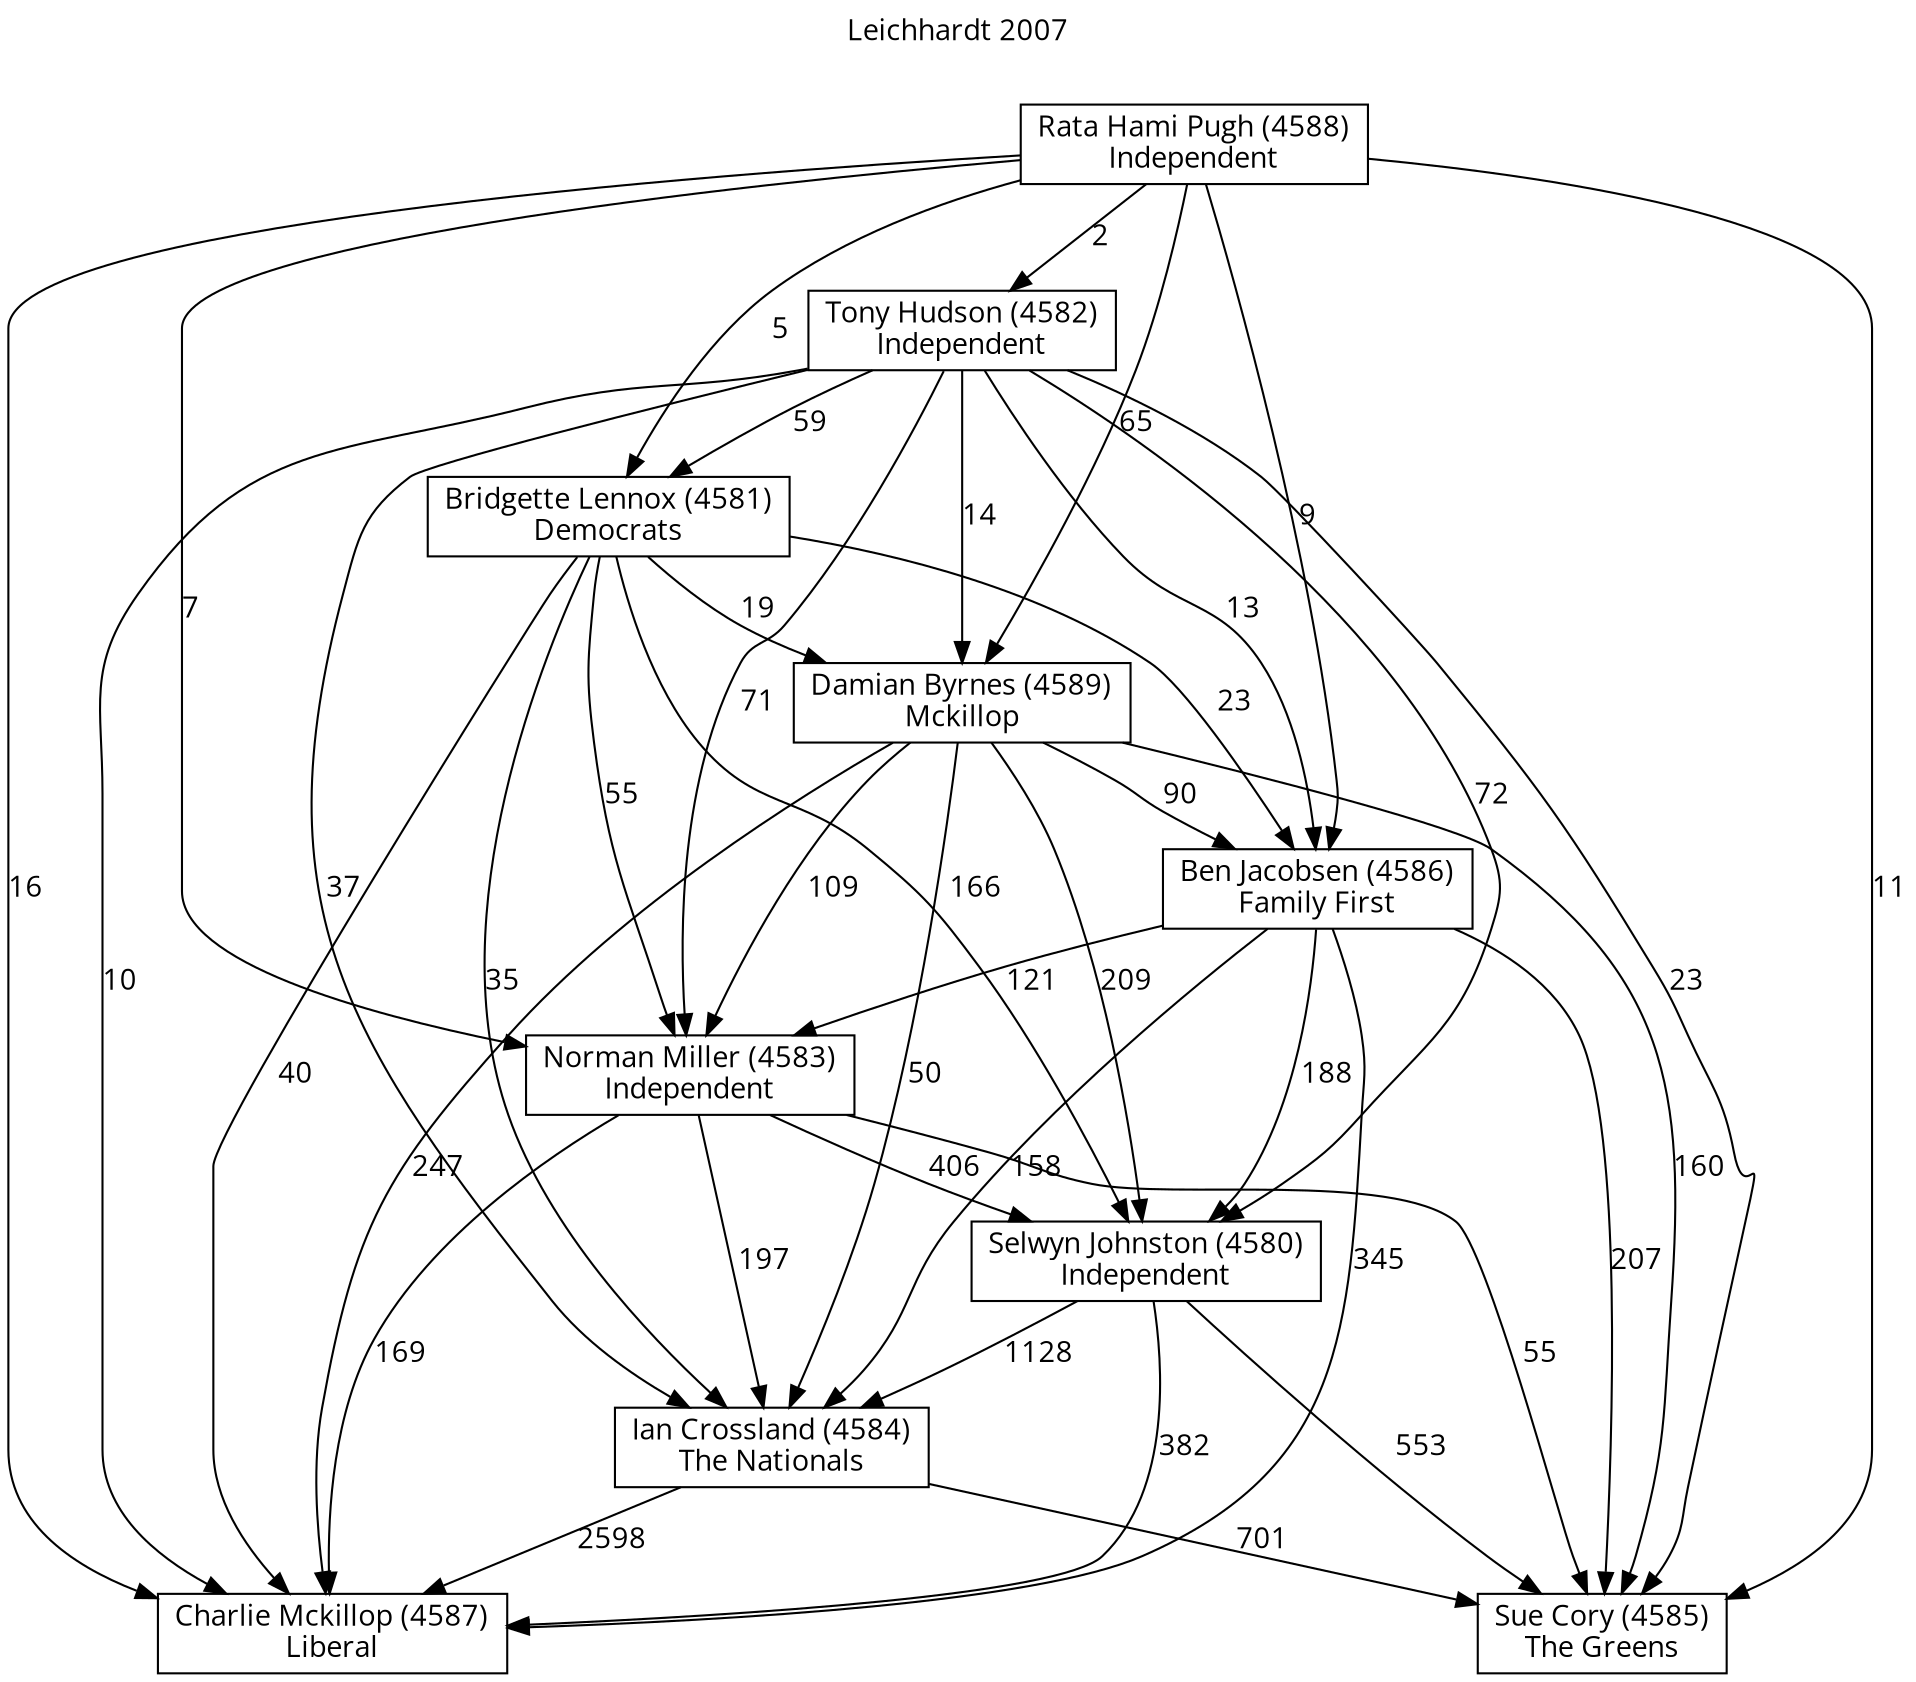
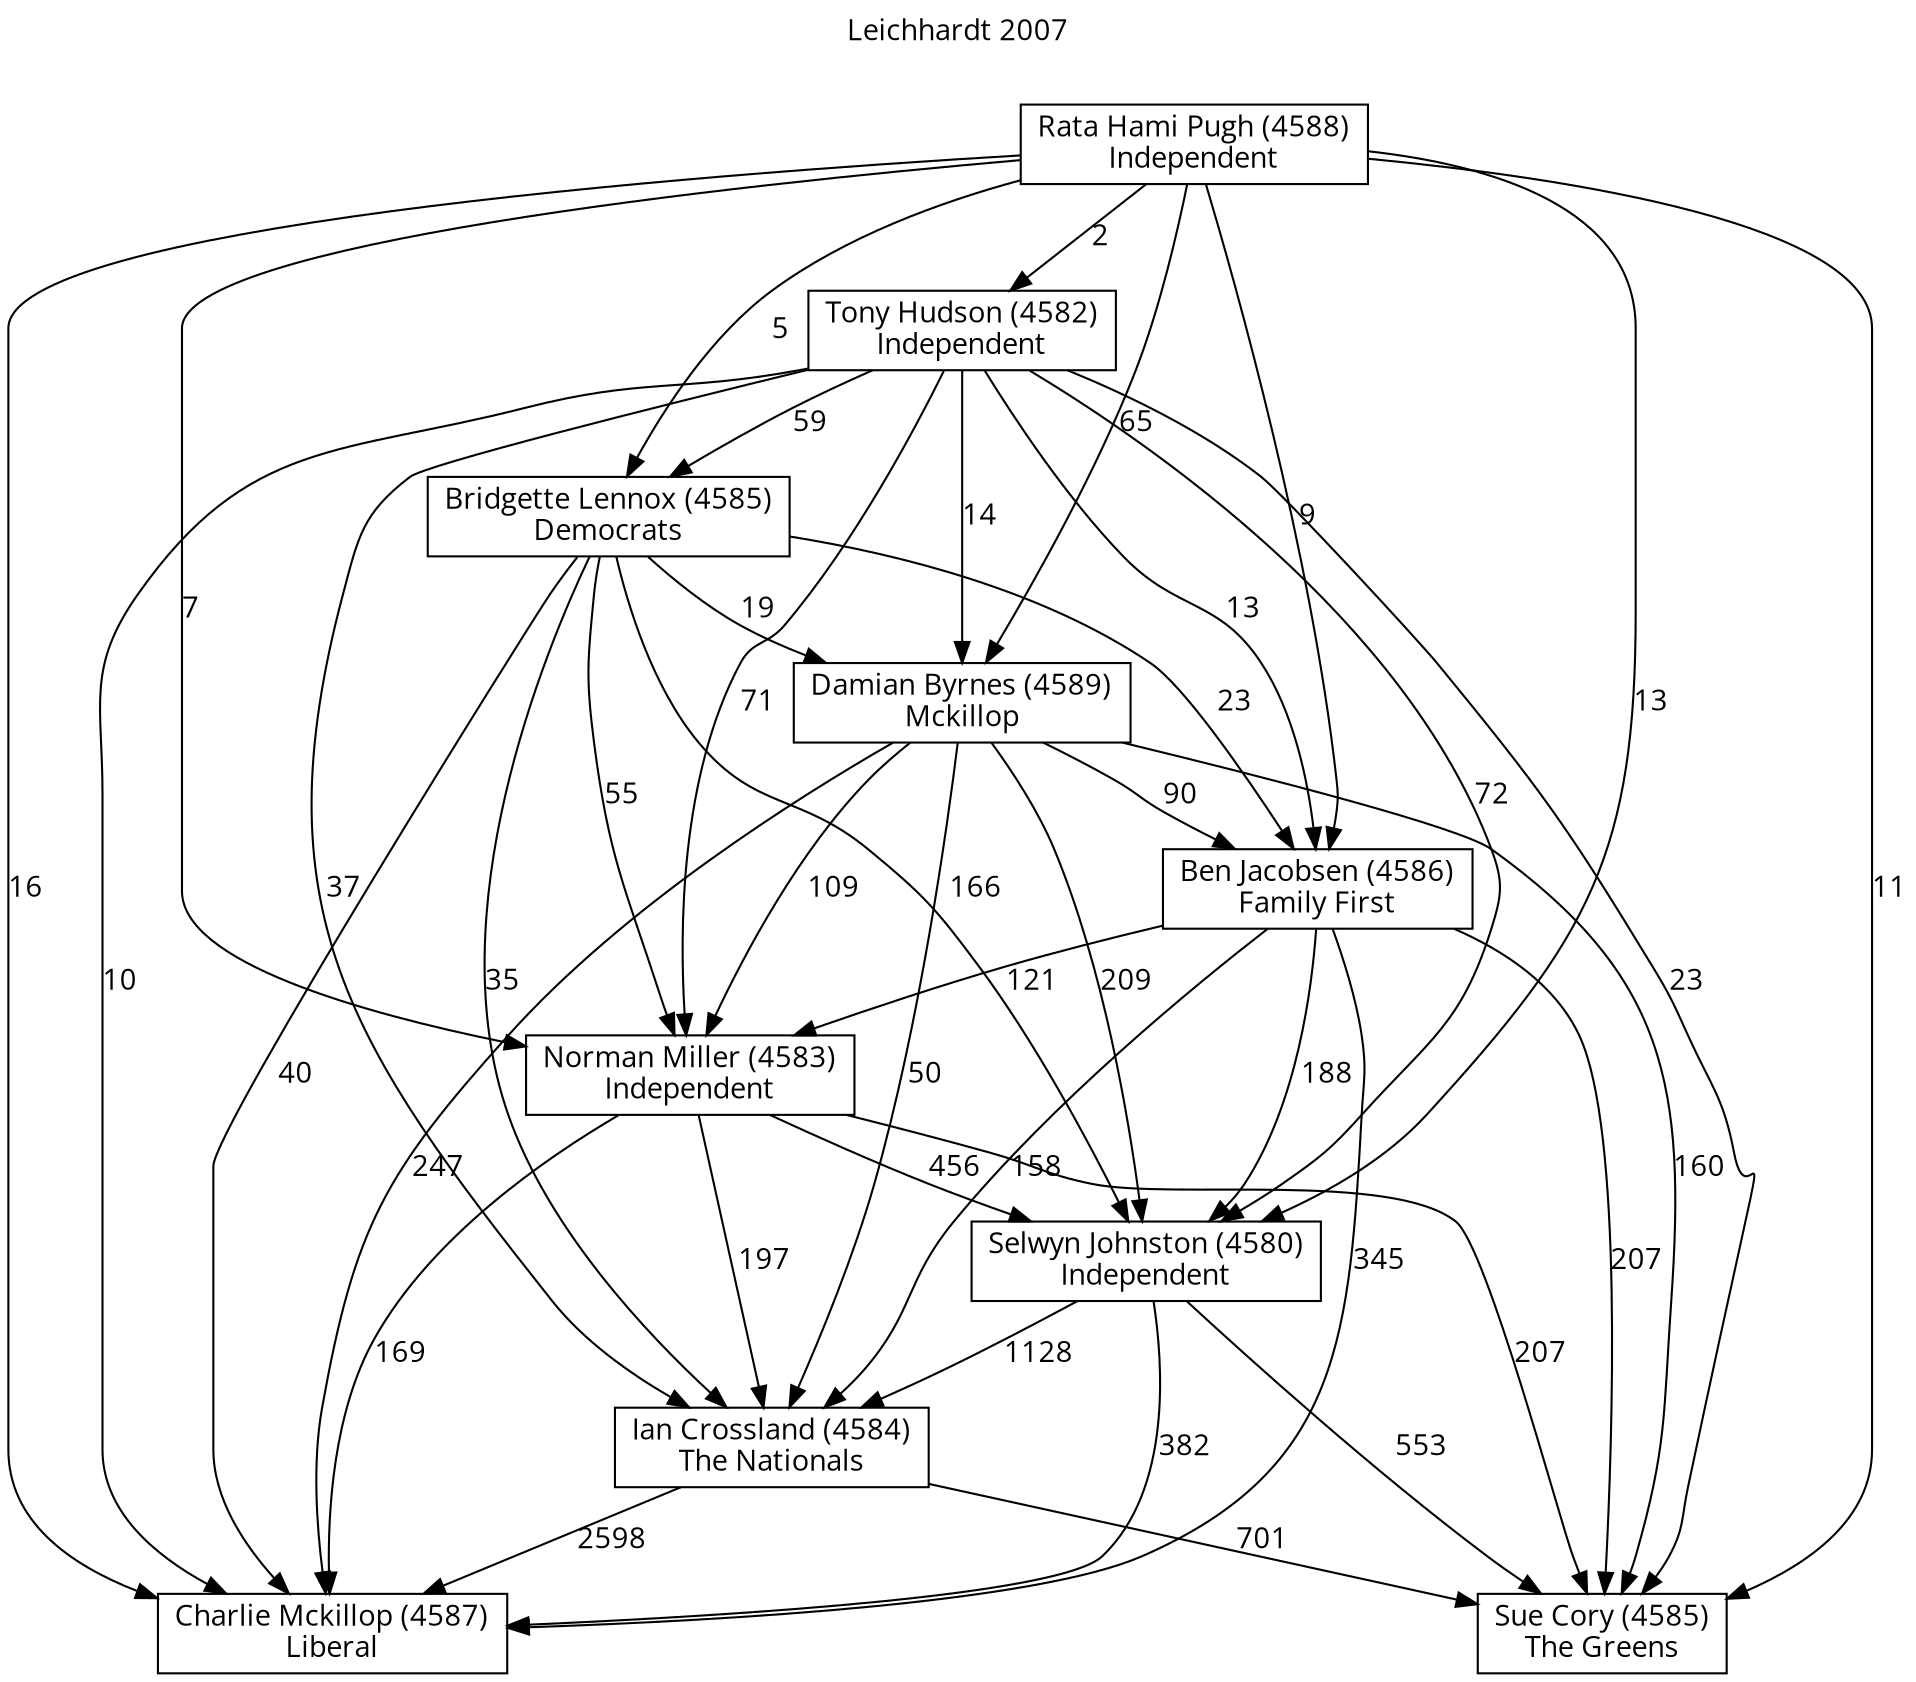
(609, 517) -> (609, 517)
none -> (1634, 664)
(955, 1168) -> (955, 1168)
(1541, 1354) -> (1541, 1354)
